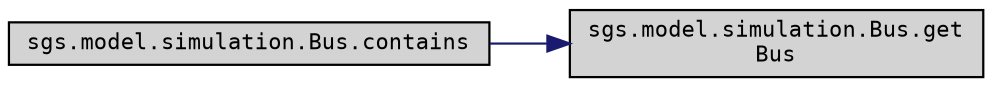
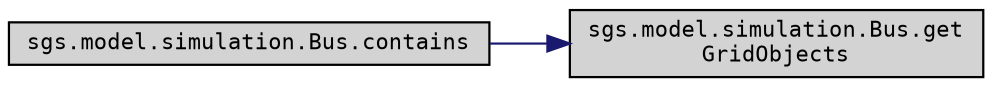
(777, 44) -> (777, 44)
